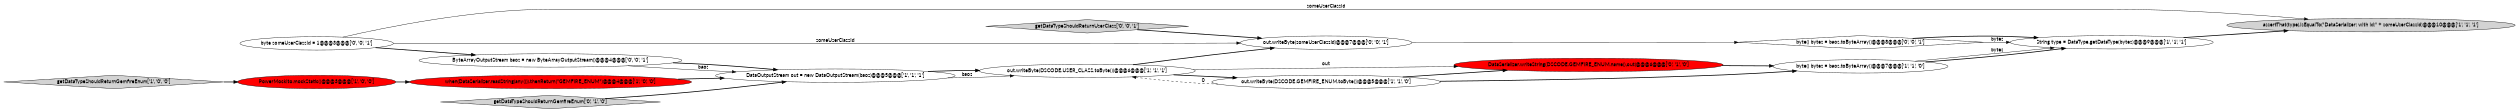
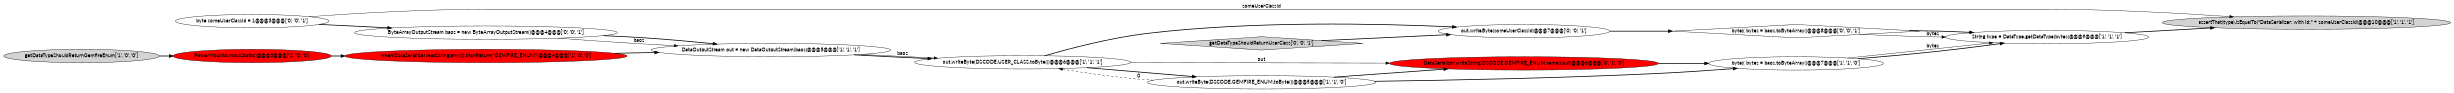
(1573, 42) -> (1639, 31)
(815, 43) -> none
(114, 82) -> (82, 56)
(550, 102) -> none
